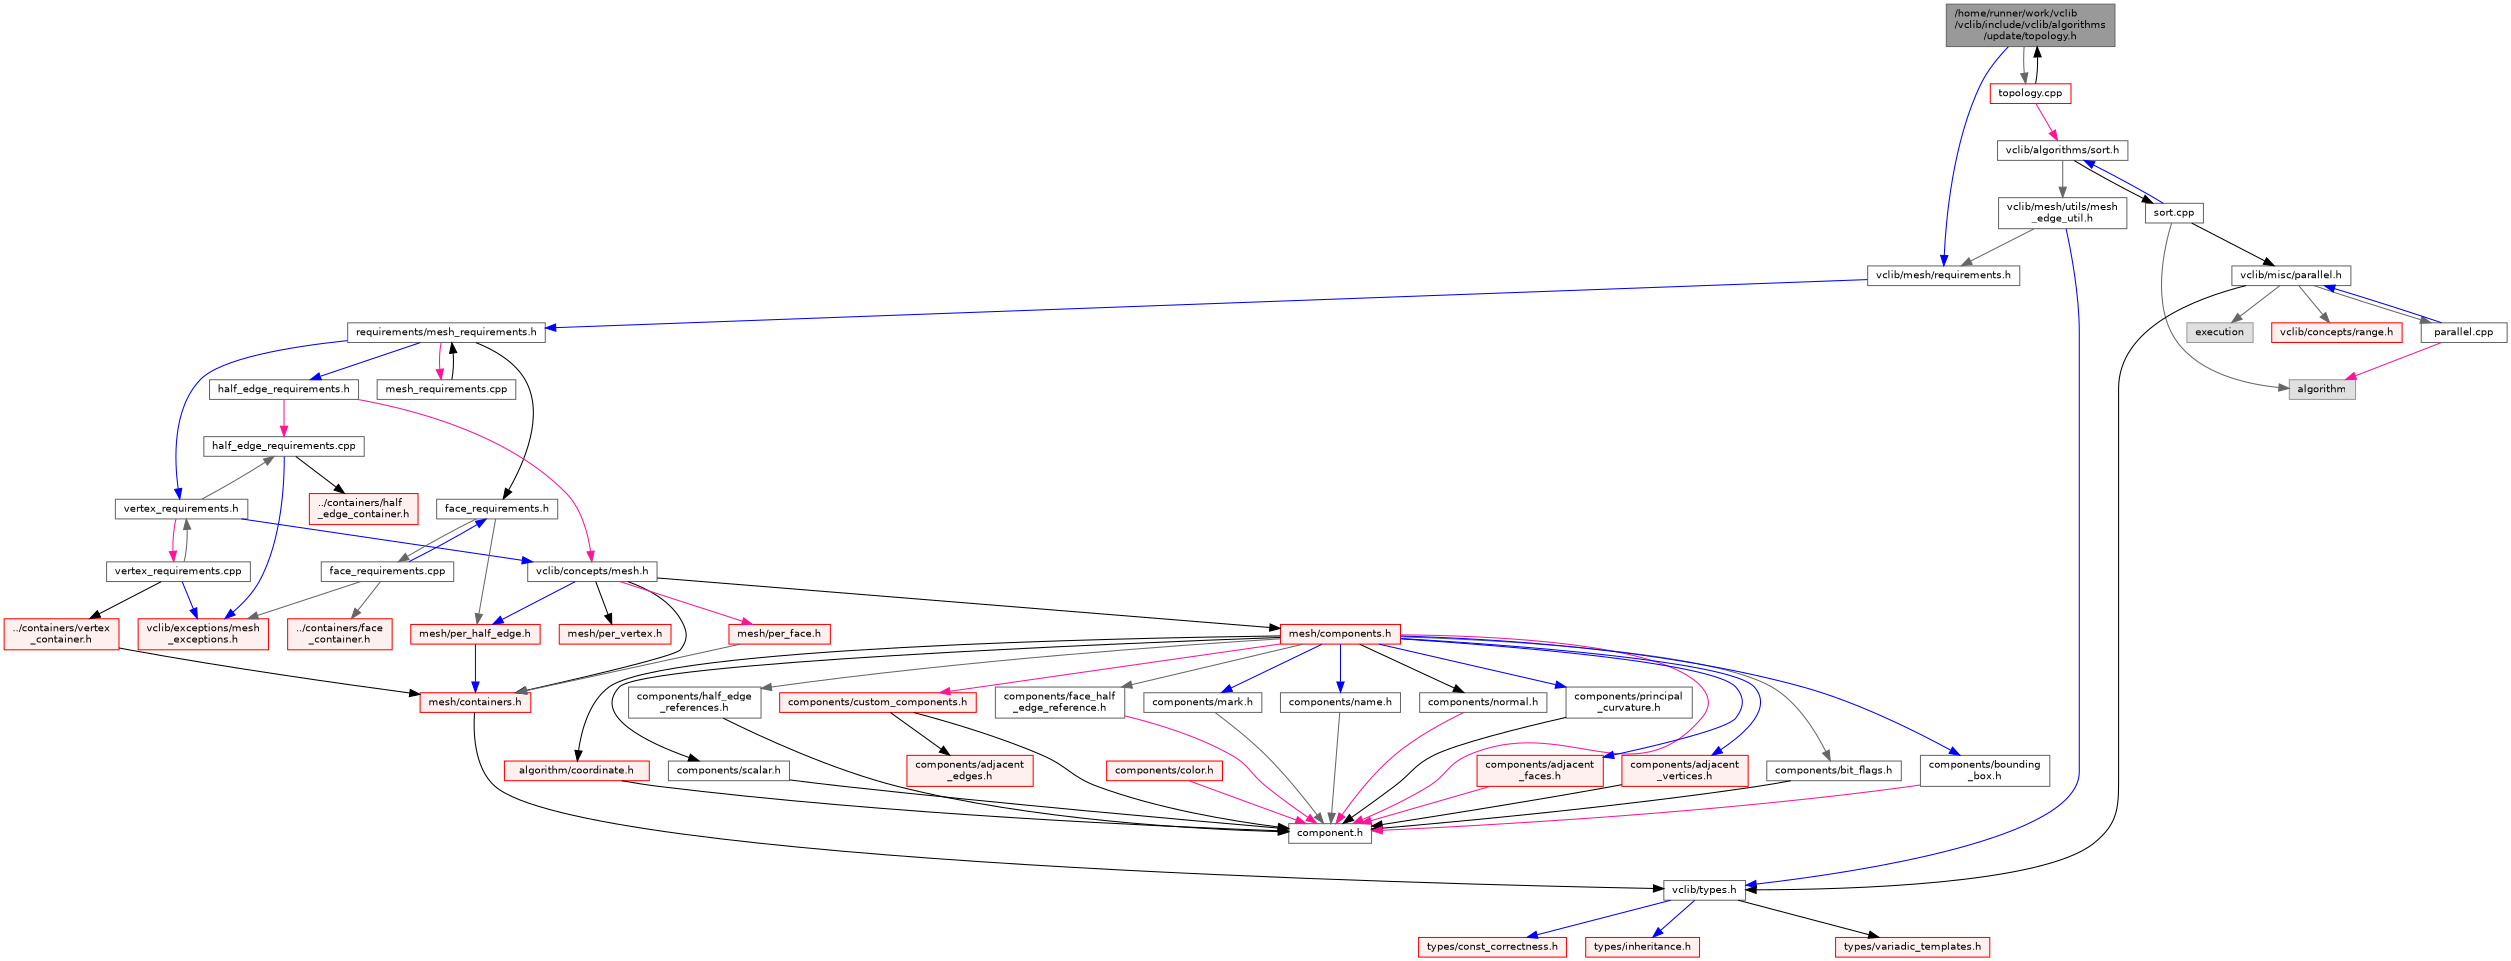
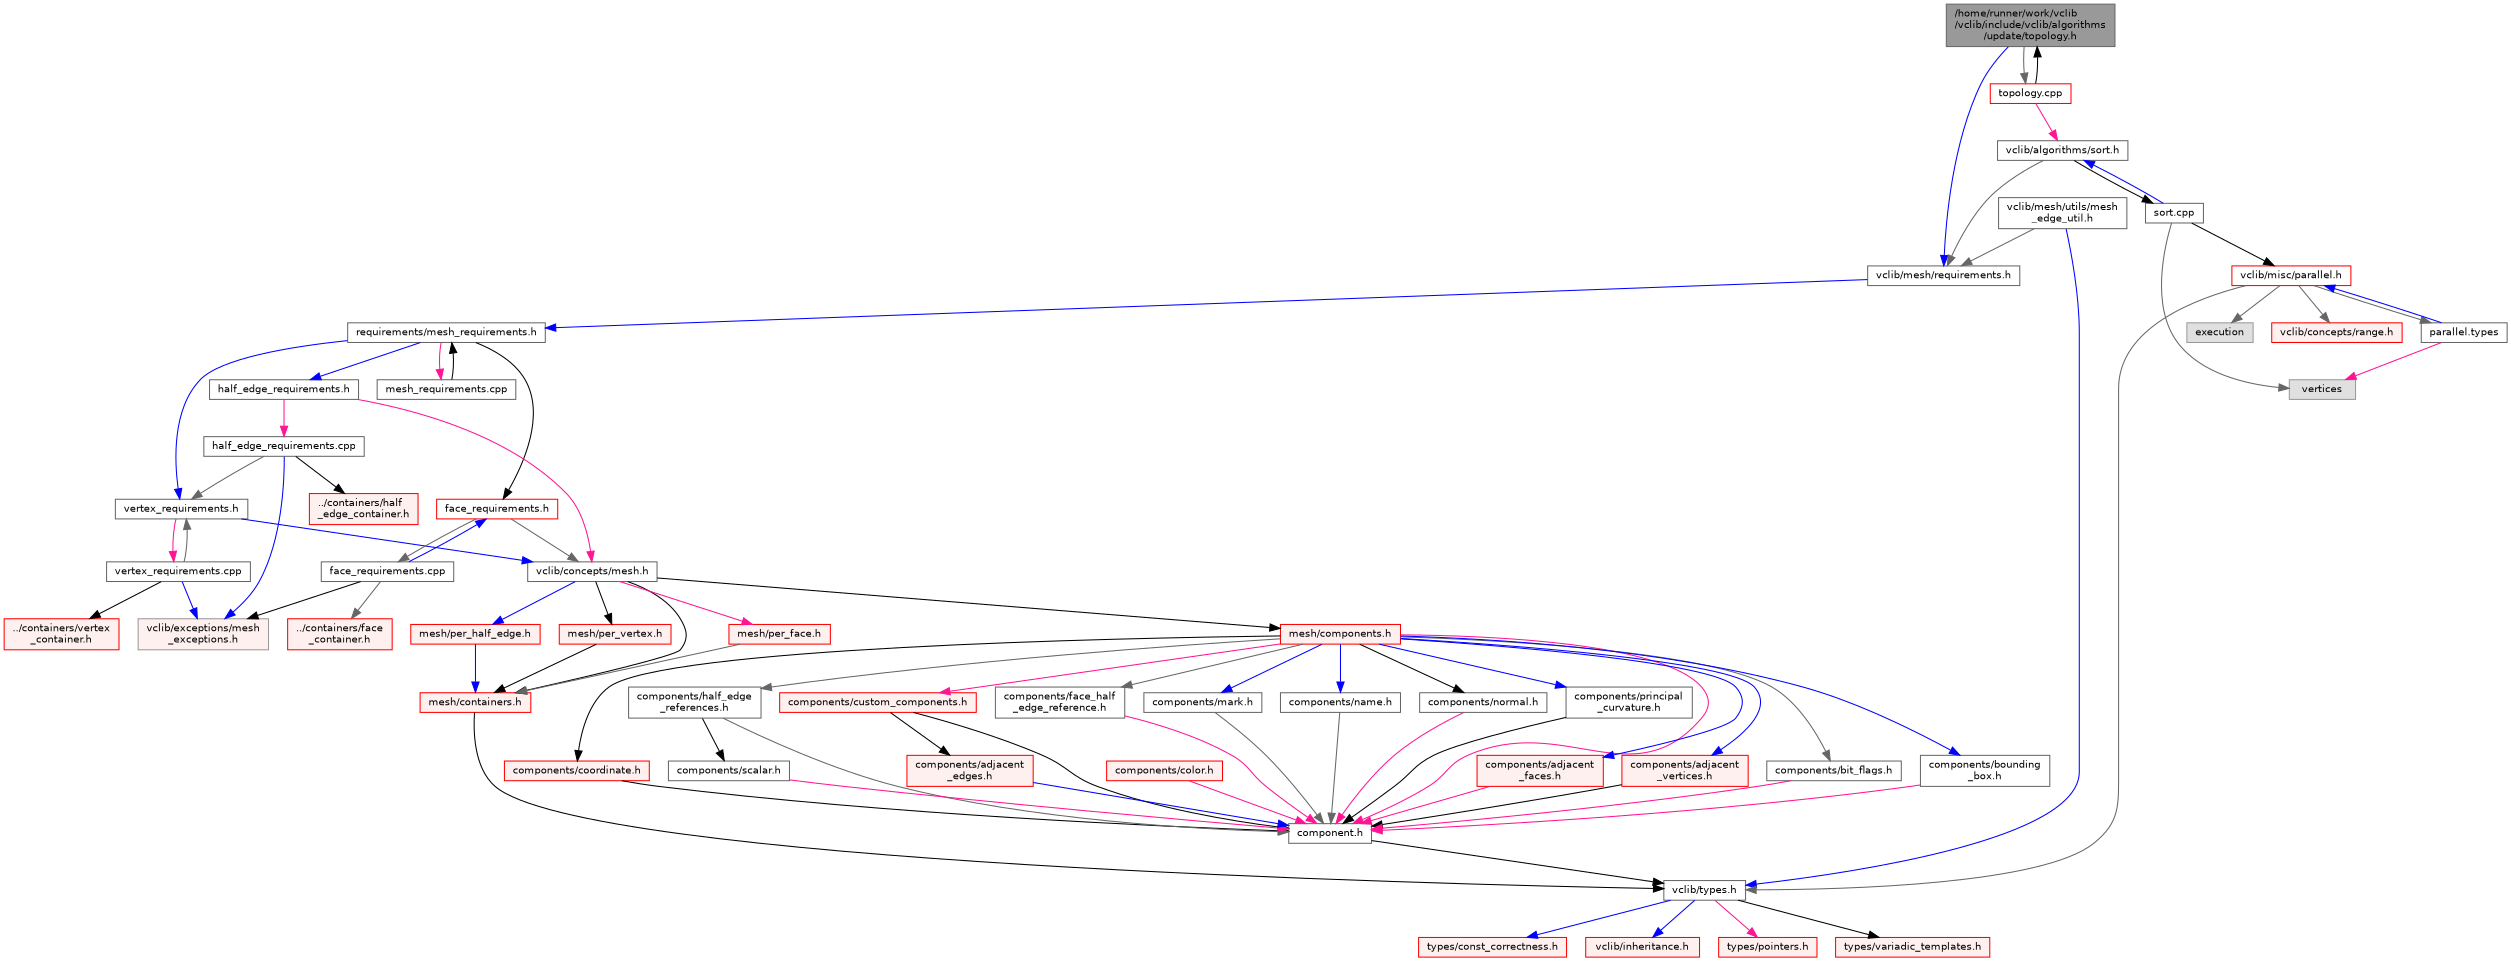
(2063, 174) -> (1988, 199)
(2291, 276) -> (2291, 276)
(2464, 333) -> (2464, 333)
(2322, 390) -> (2322, 390)
(234, 481) -> (232, 474)
(497, 509) -> (497, 509)
(487, 566) -> (540, 538)
(309, 598) -> (309, 598)
(203, 634) -> (203, 634)
(891, 656) -> (711, 735)
(264, 672) -> (550, 666)
(2119, 704) -> (2119, 704)
(577, 771) -> (577, 771)
(882, 782) -> (882, 782)
none -> (1094, 793)
(1046, 807) -> (1046, 807)
(1587, 808) -> (1587, 808)
none -> (1512, 861)
(1643, 947) -> (1643, 947)
none -> (1768, 947)
